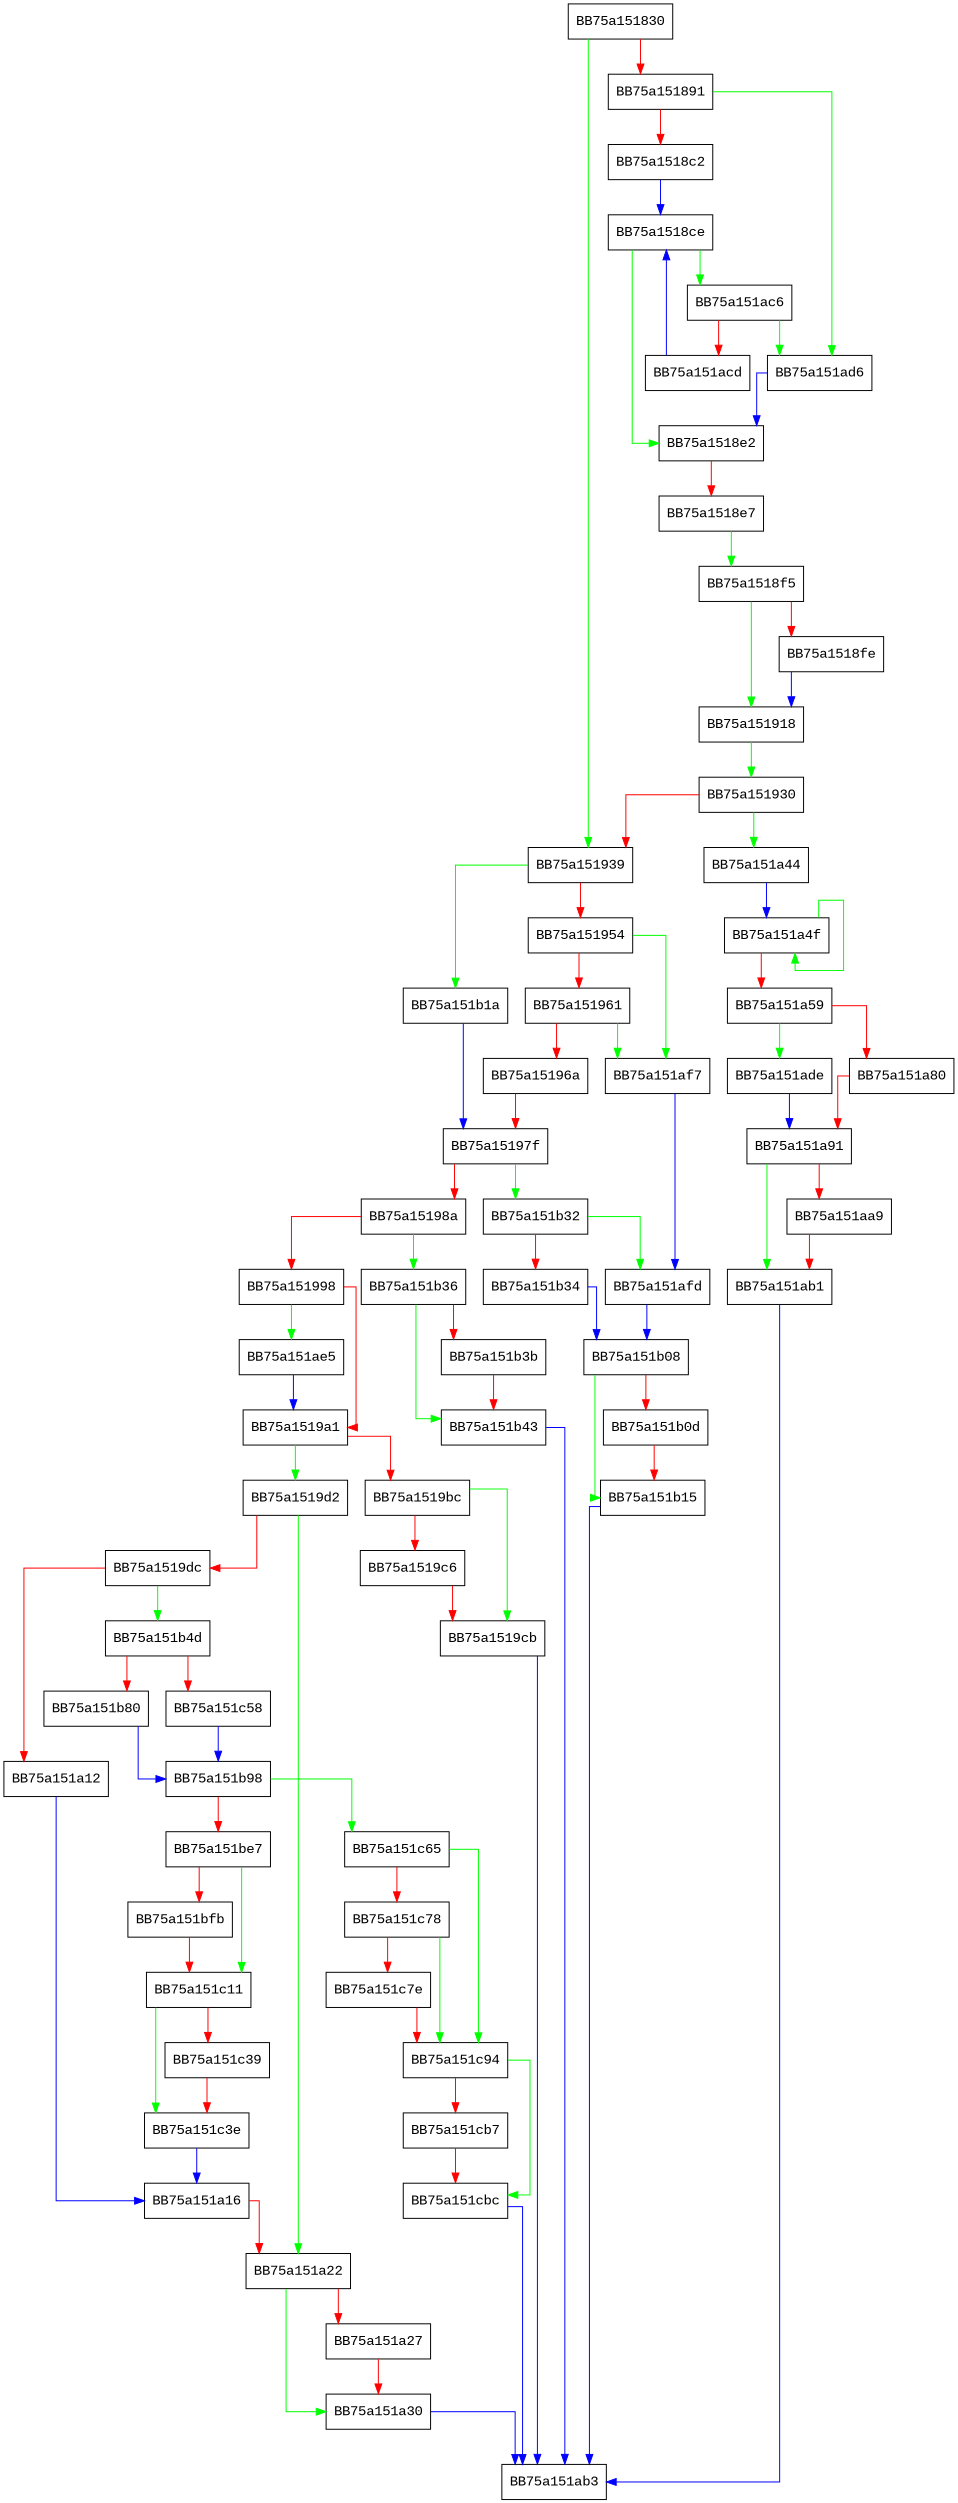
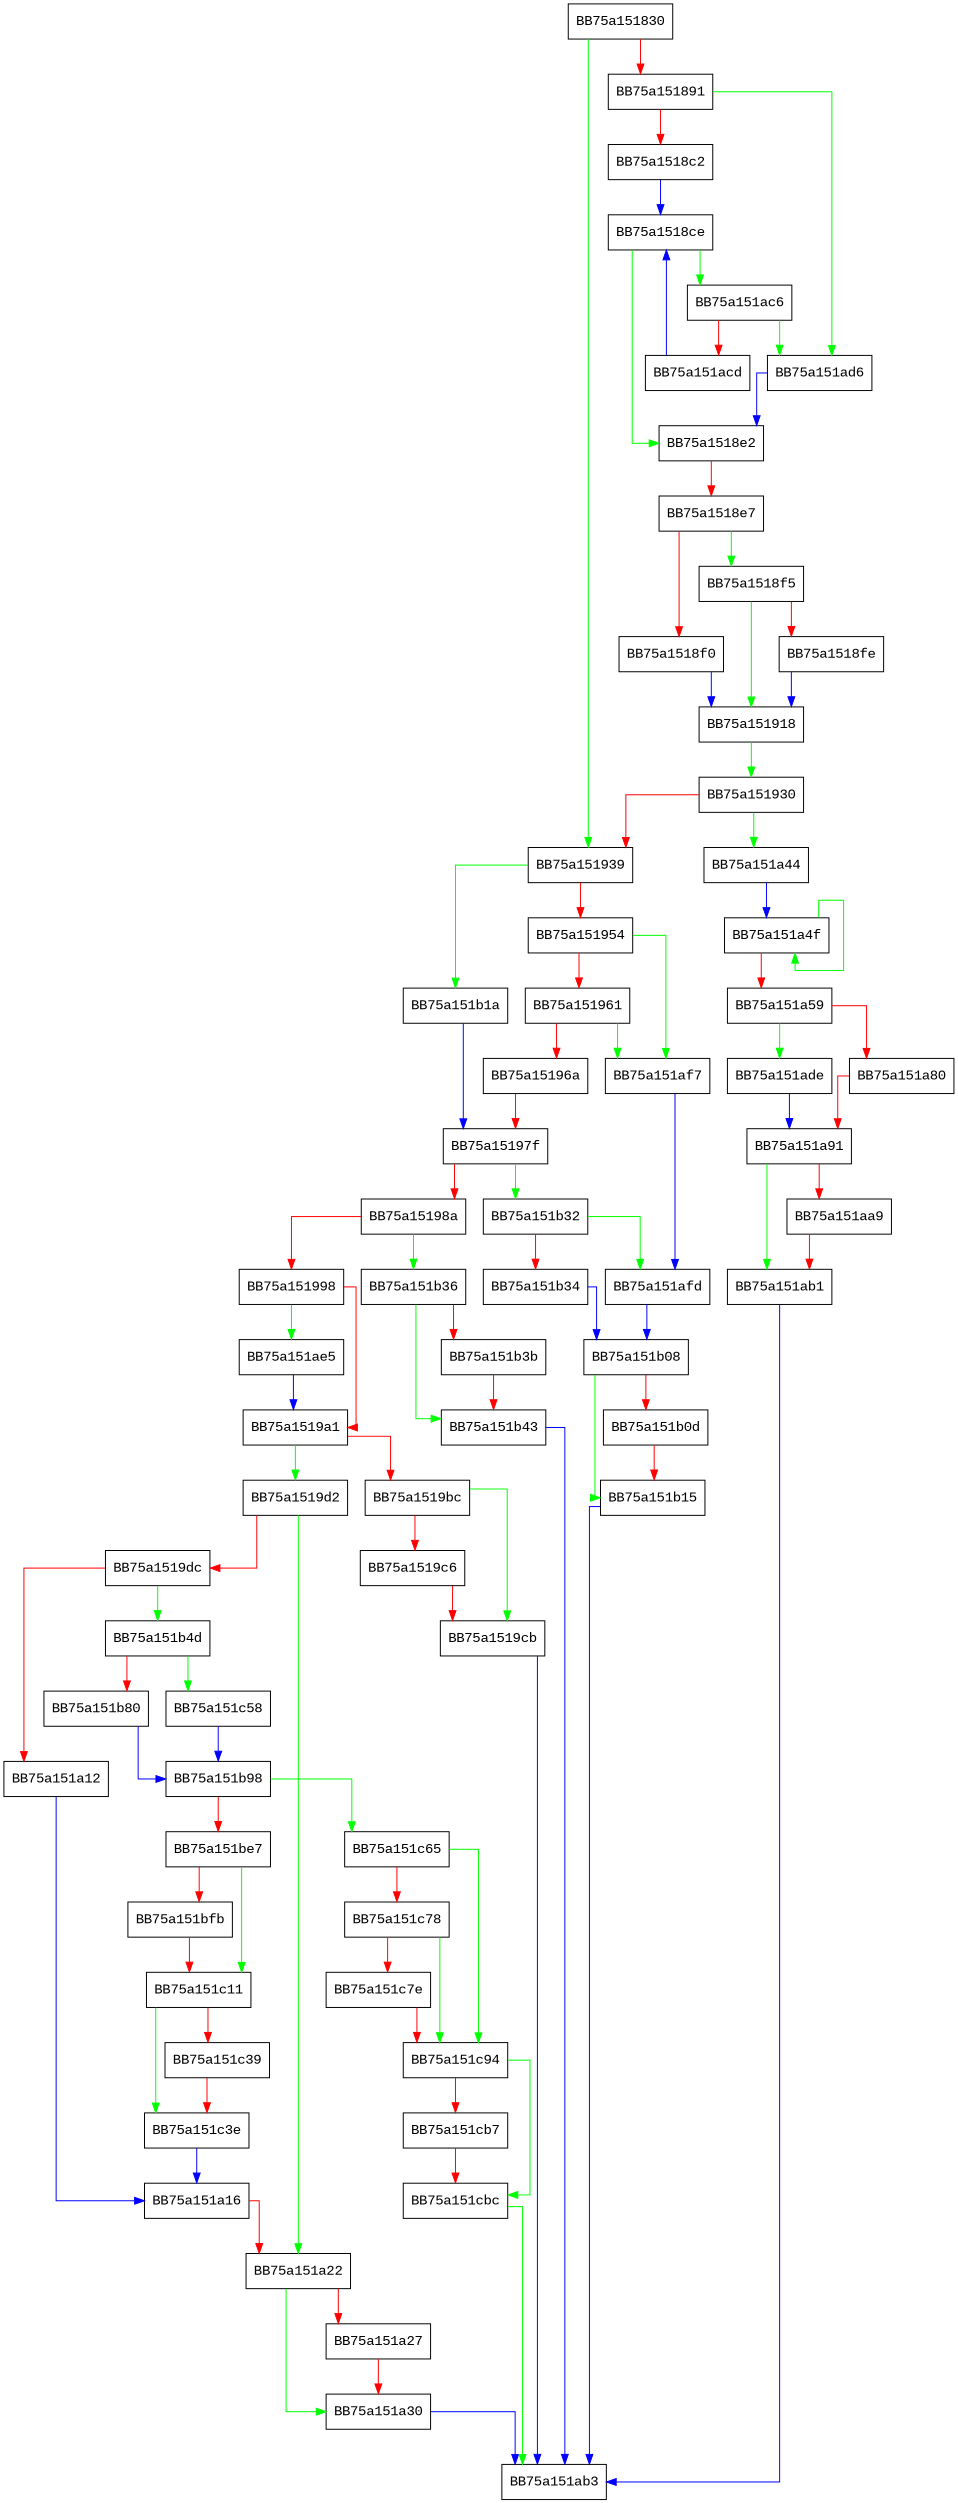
none -> (671, 654)
(188, 1669) -> (188, 1669)
(523, 2323) -> (523, 2323)
